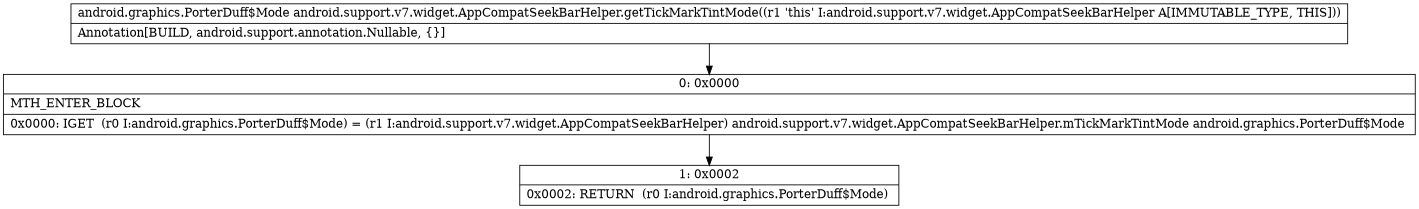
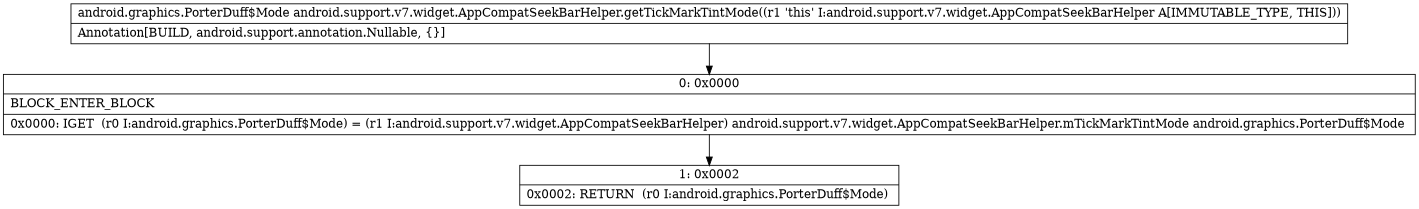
(76, 104) -> (82, 104)
